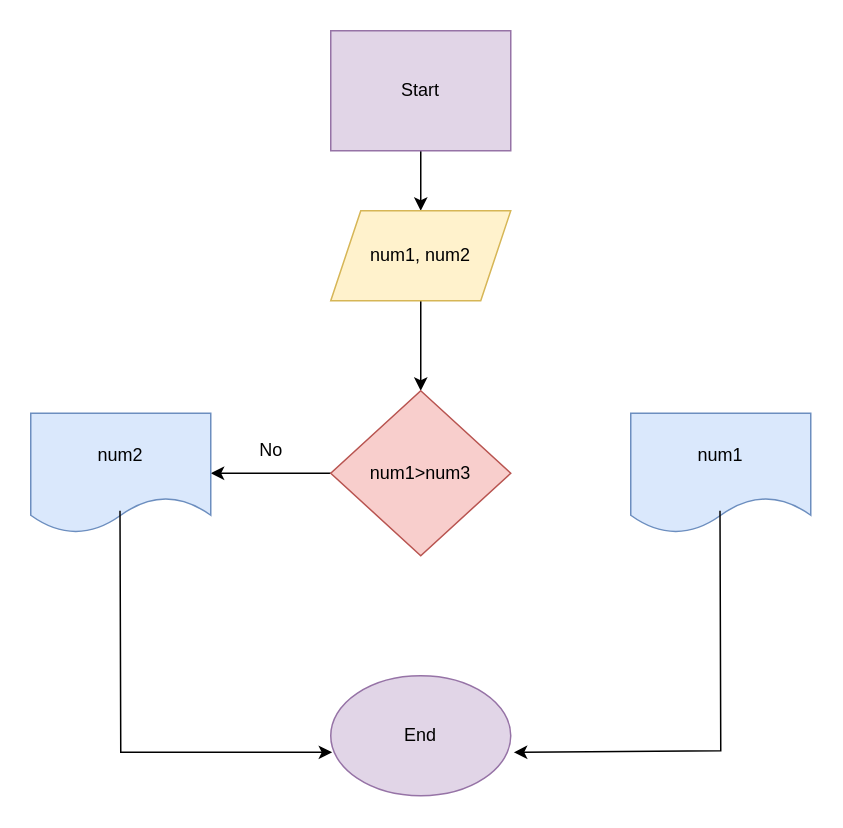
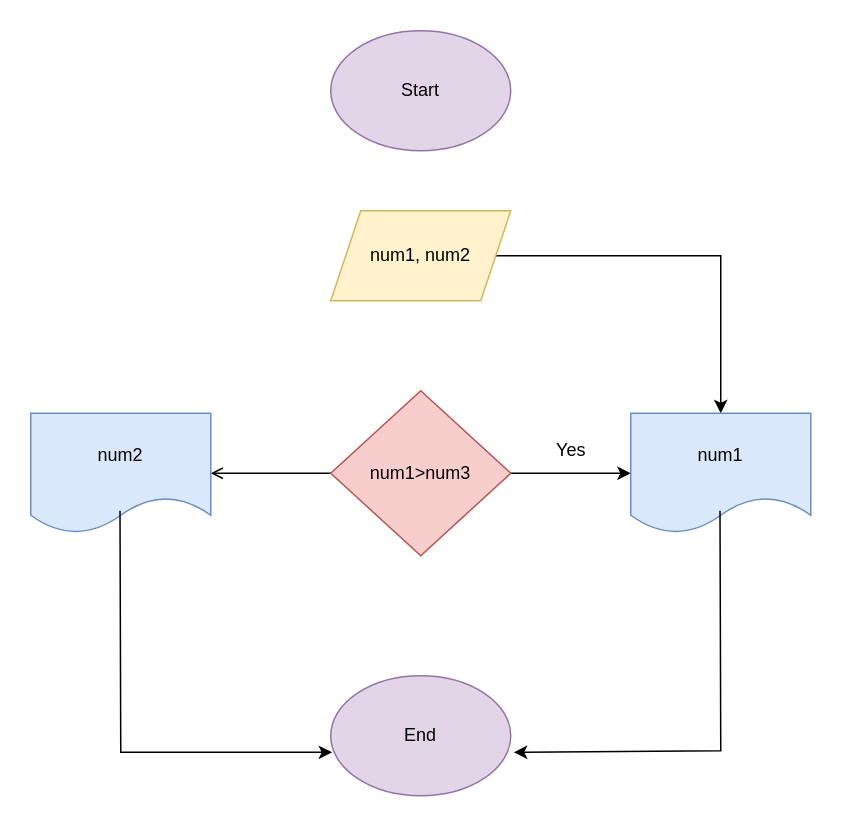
(421, 91) -> (421, 91)
(421, 176) -> none
(421, 341) -> (682, 256)
(271, 451) -> none
none -> (571, 451)
(222, 473) -> (219, 473)
none -> (566, 473)
